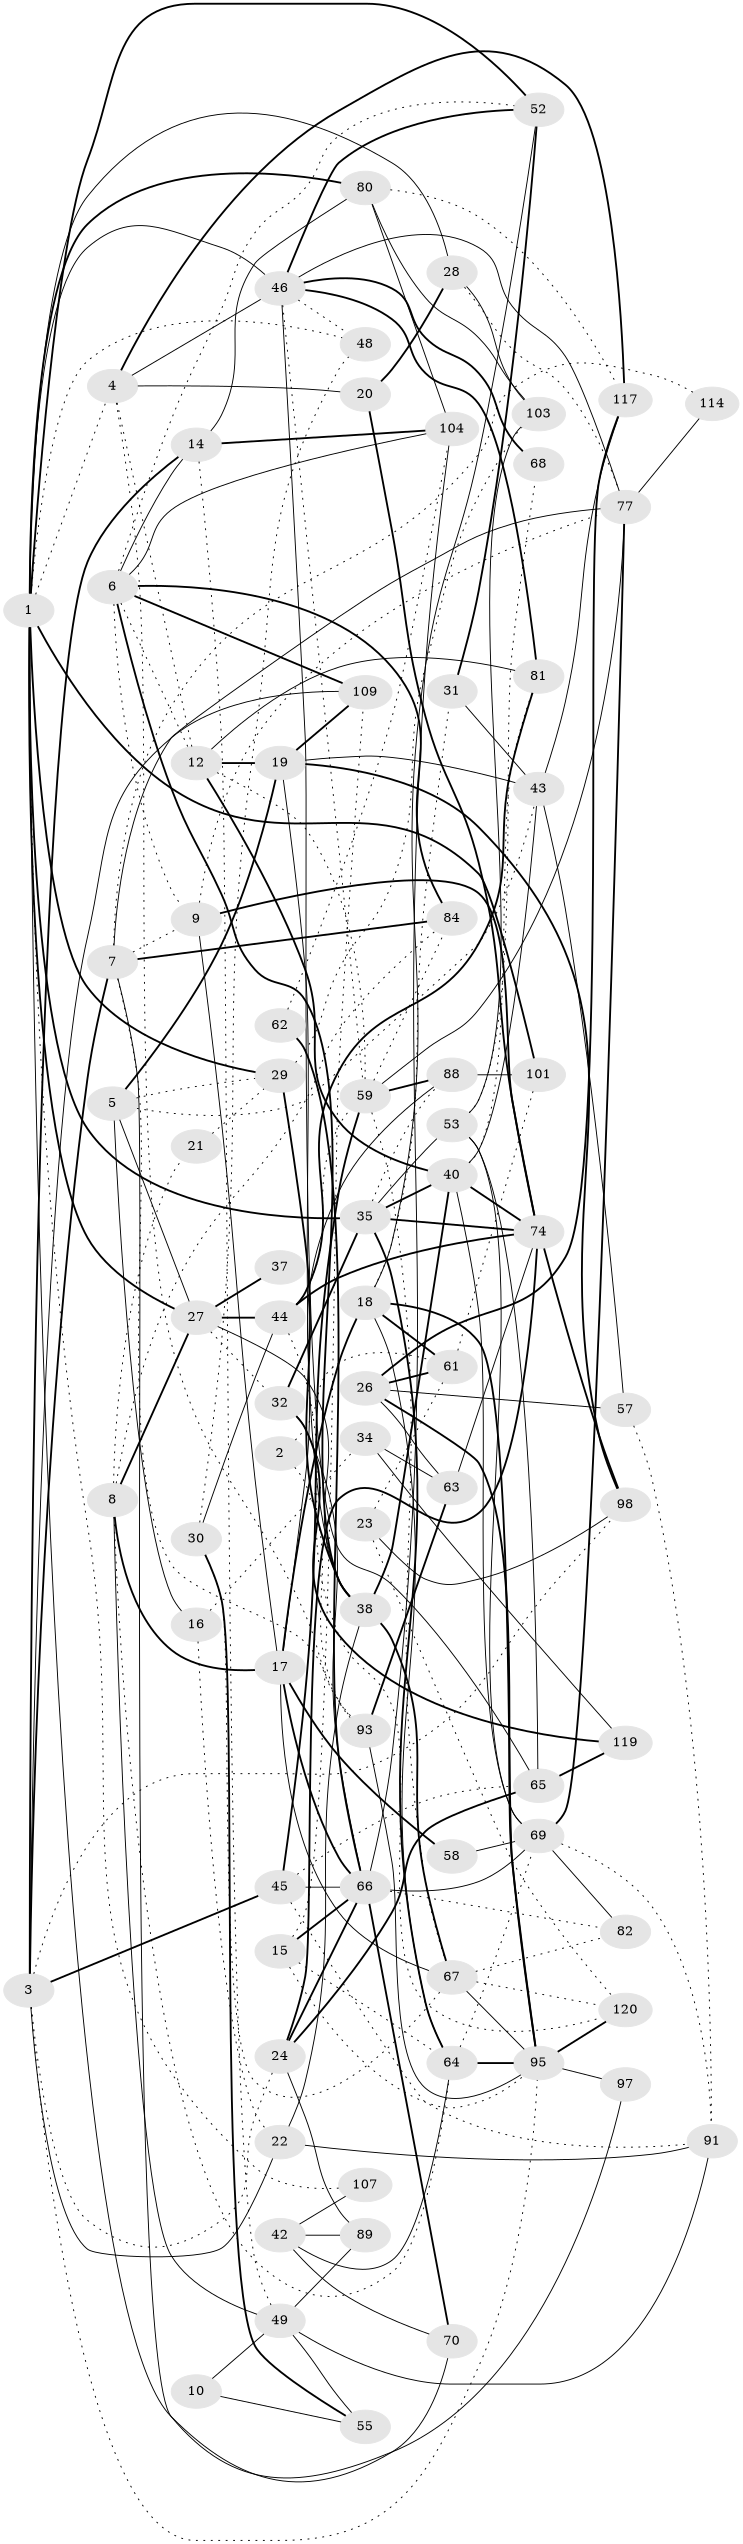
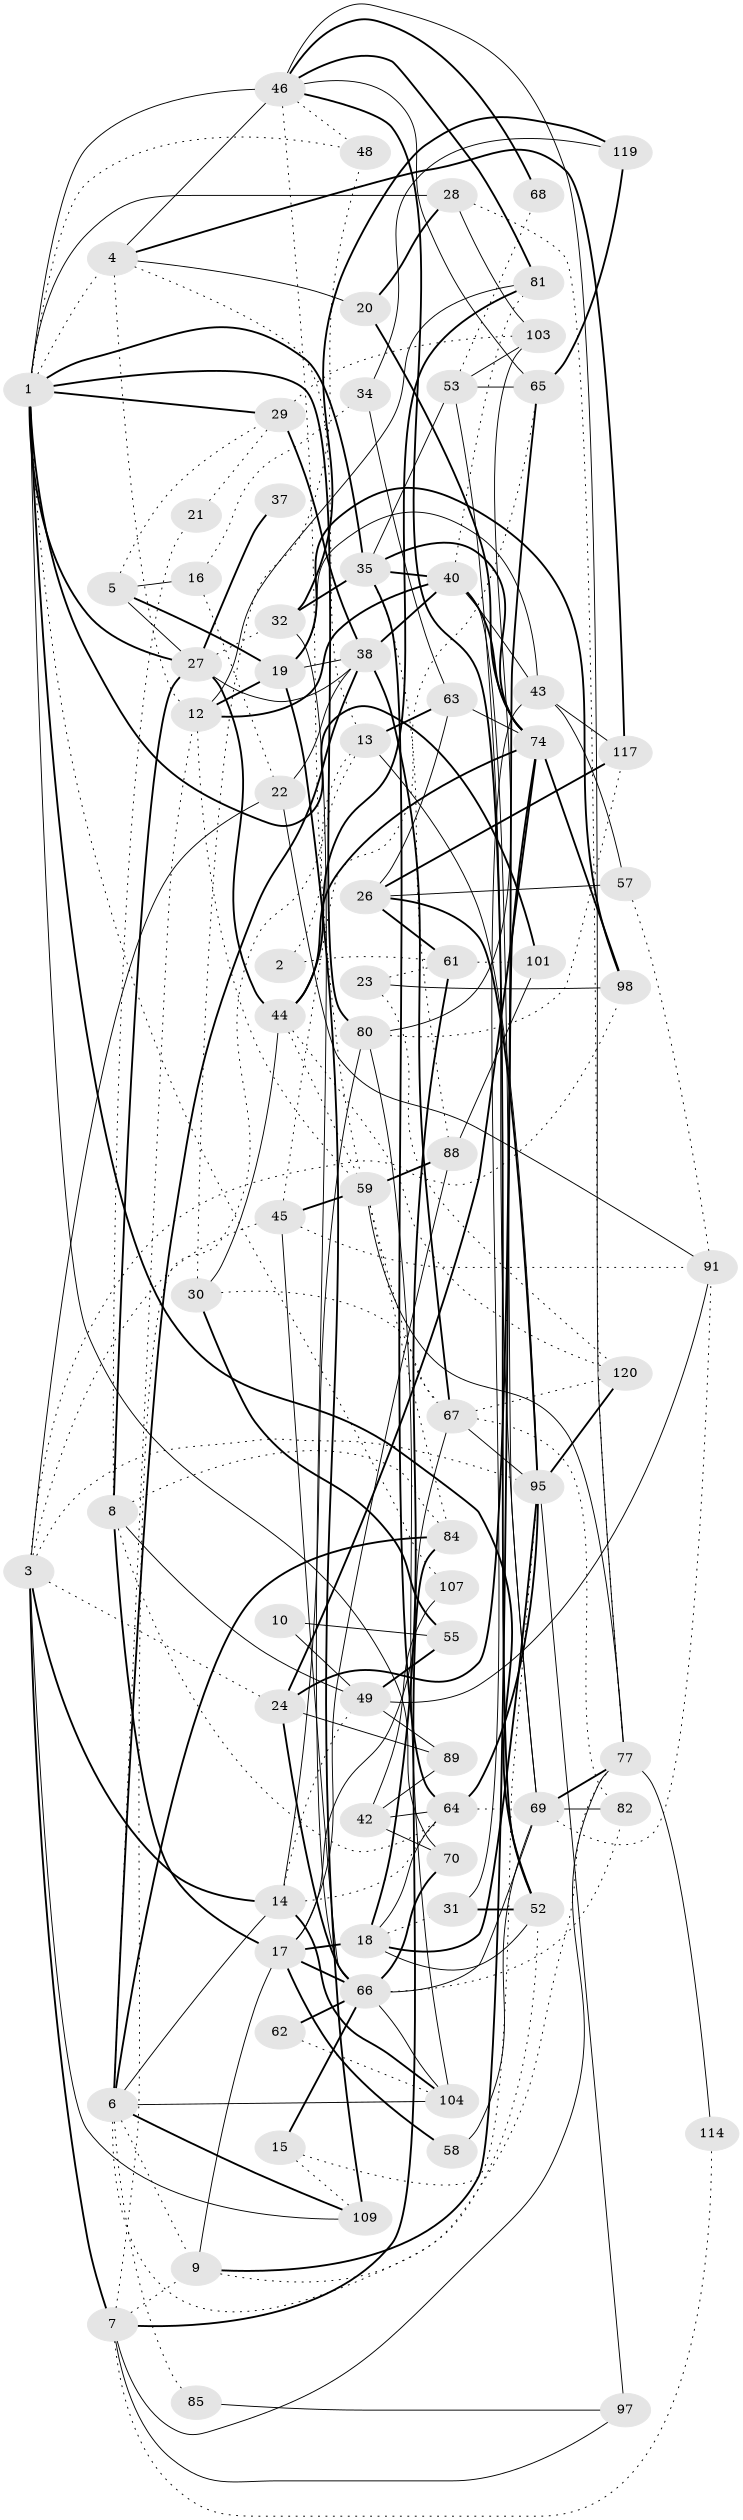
(384, 1030) -> none
(365, 1731) -> (365, 741)
(160, 1937) -> (94, 1377)
(367, 2006) -> (376, 1884)
(322, 2374) -> (422, 1659)
none -> (196, 2403)
